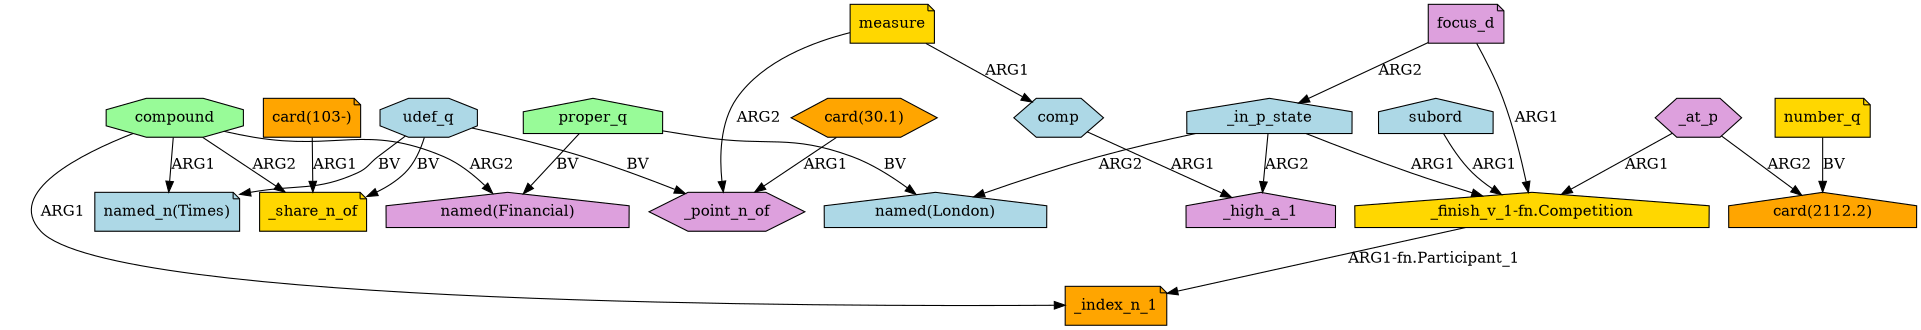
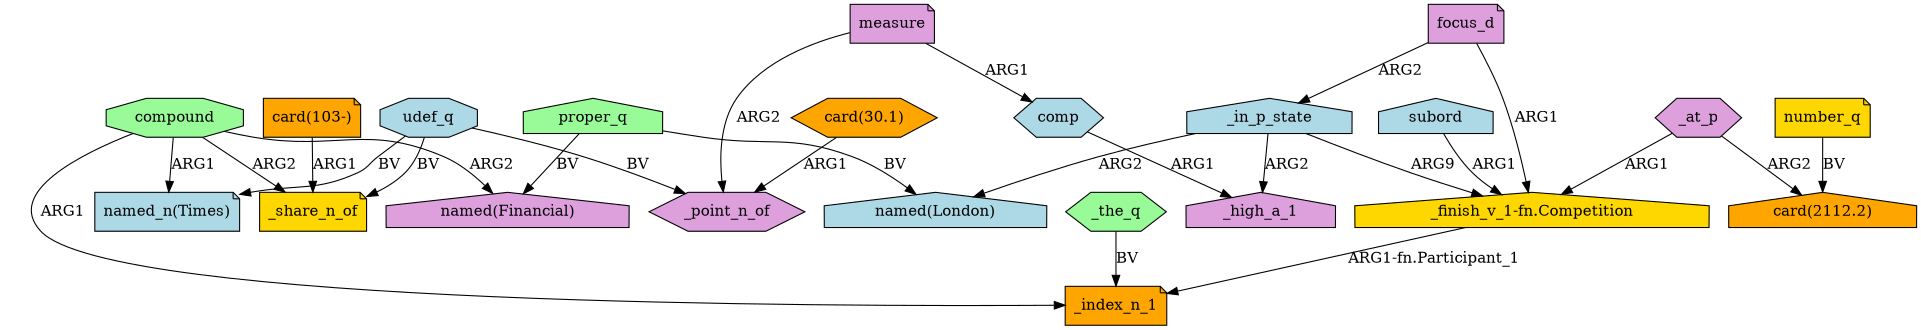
(892, 24) -> (892, 24)
(1433, 165) -> (1433, 165)
none -> (1116, 212)
